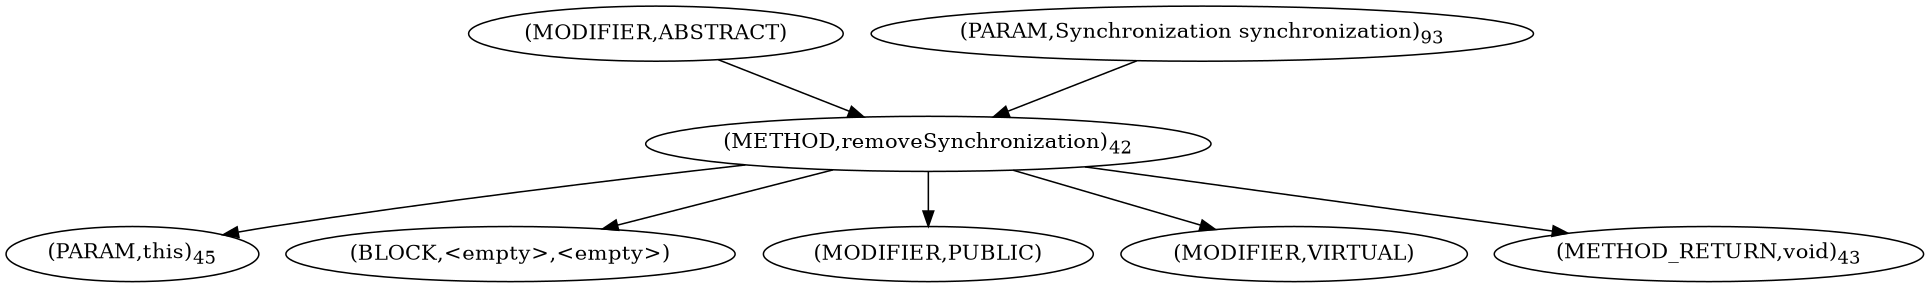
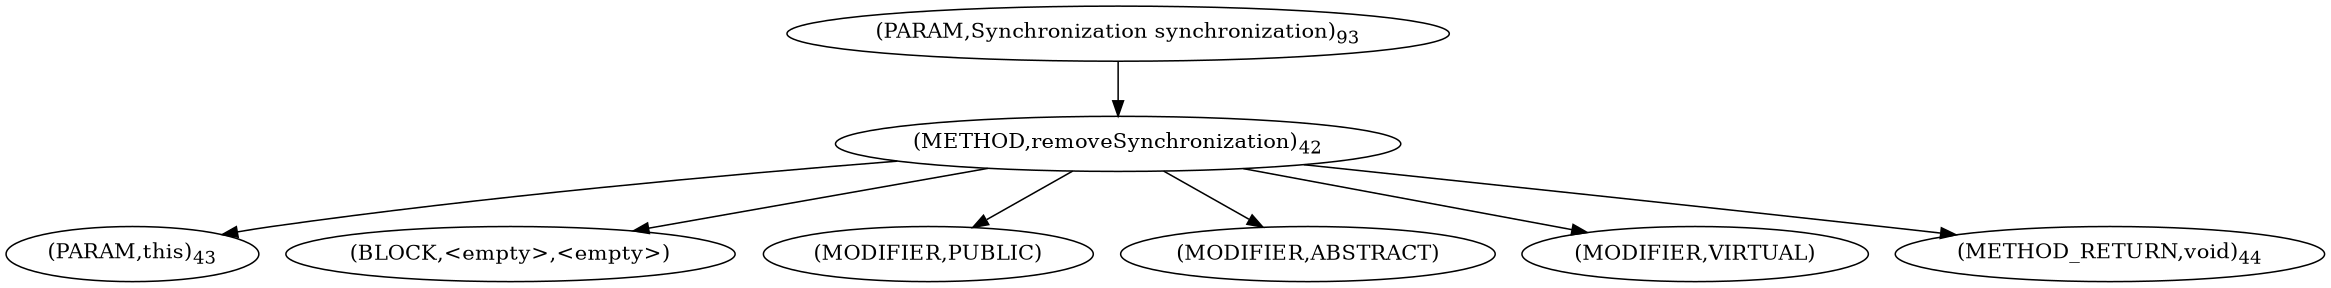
(784, 86) -> (1206, 195)
(205, 252) -> (205, 252)
(1850, 252) -> (2251, 252)
